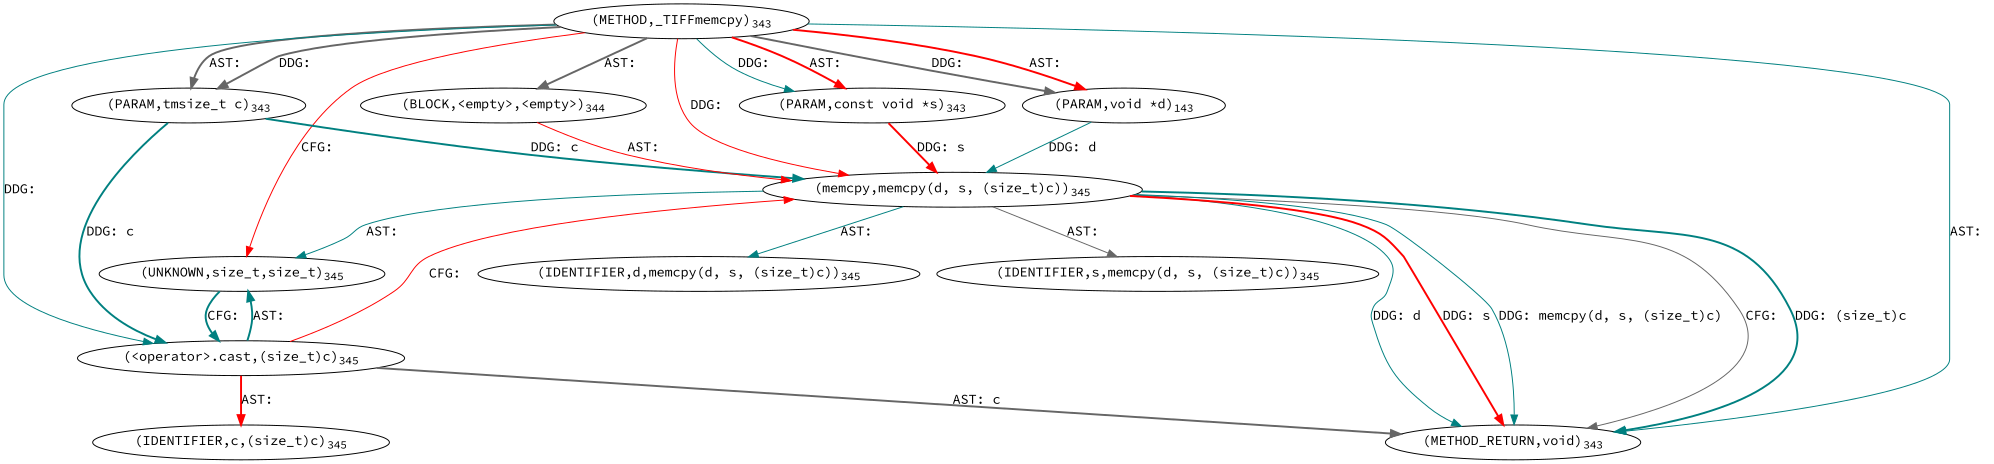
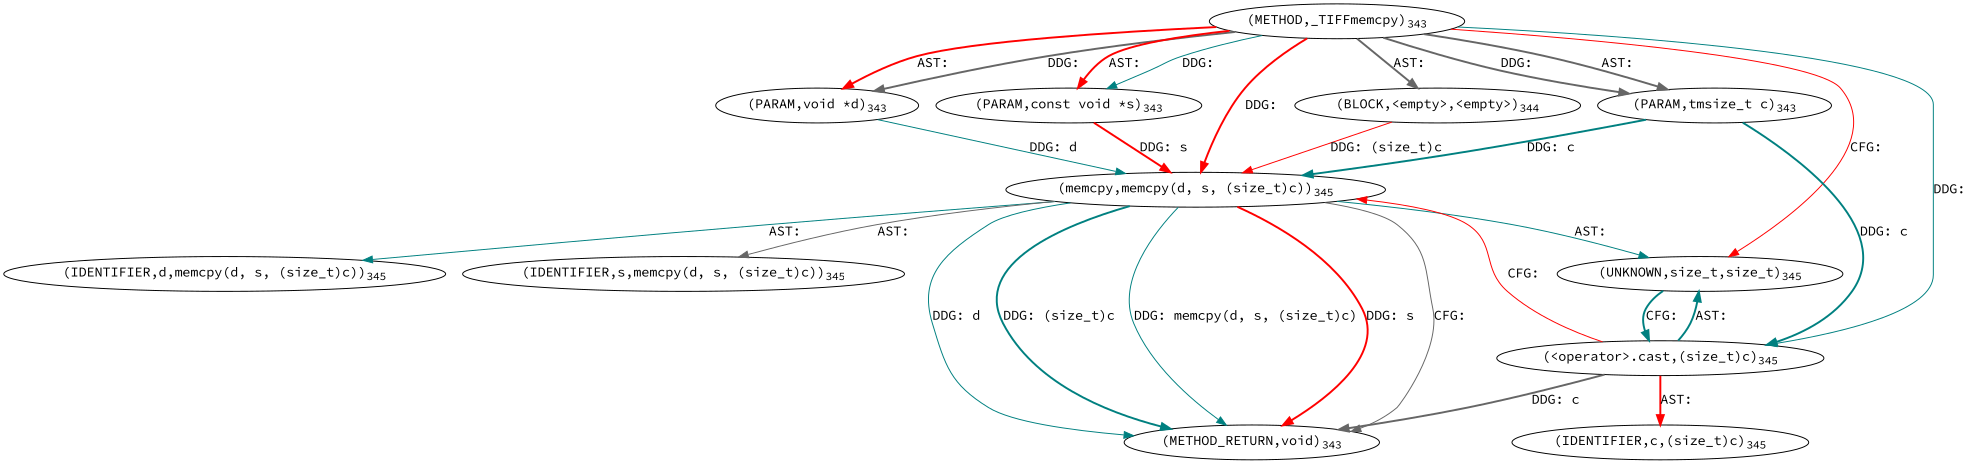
(1677, 56) -> none
(1184, 104) -> (877, 104)
(720, 142) -> (1243, 90)
(648, 148) -> (1386, 148)
(977, 400) -> (1556, 400)
